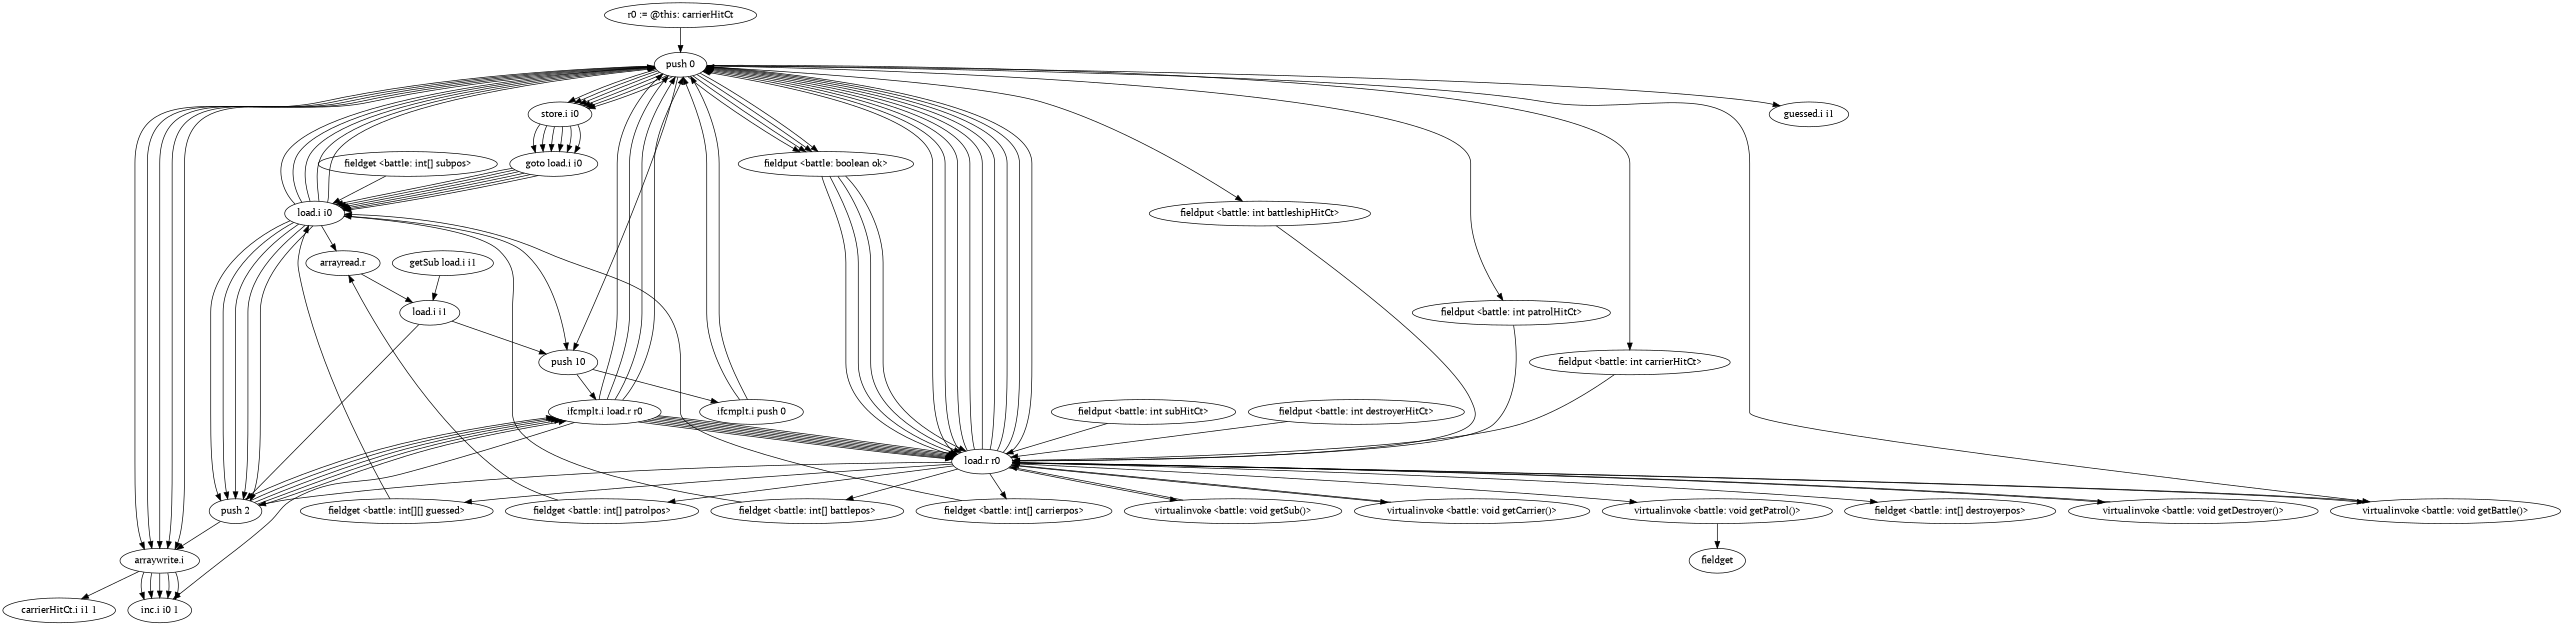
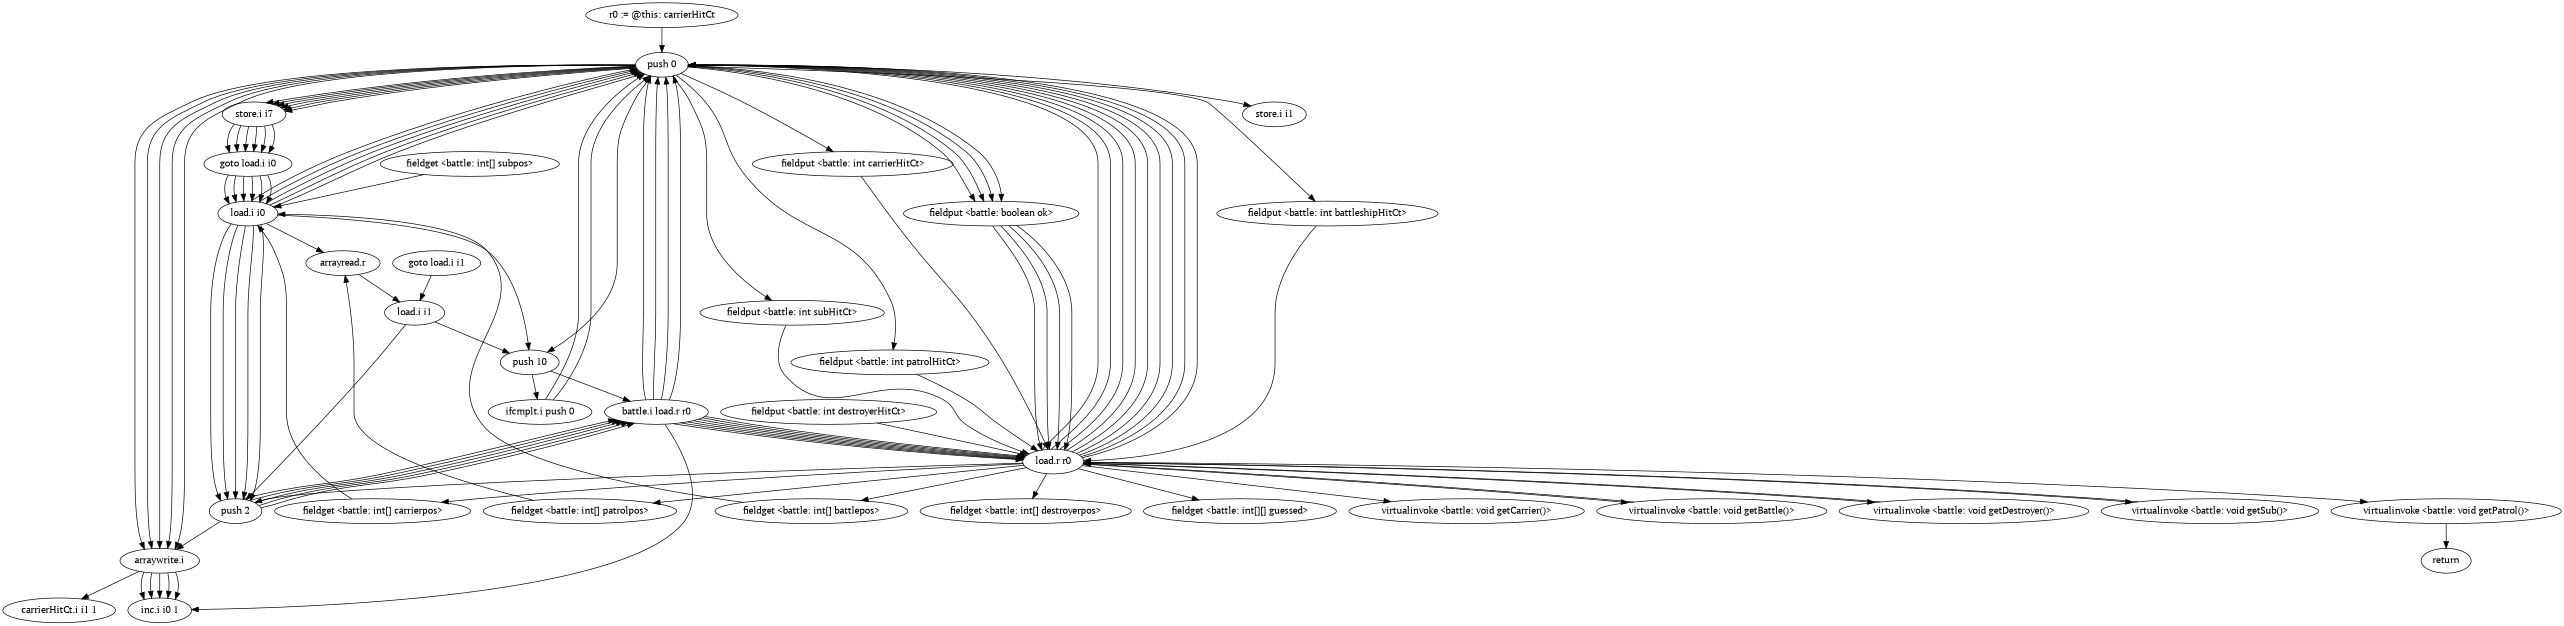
(1680, 103) -> (707, 194)
(560, 114) -> (254, 114)
(1809, 114) -> (1274, 114)
(443, 263) -> (437, 263)
(328, 370) -> none
(605, 412) -> (656, 412)
(1205, 484) -> none
(1717, 561) -> (2446, 561)
